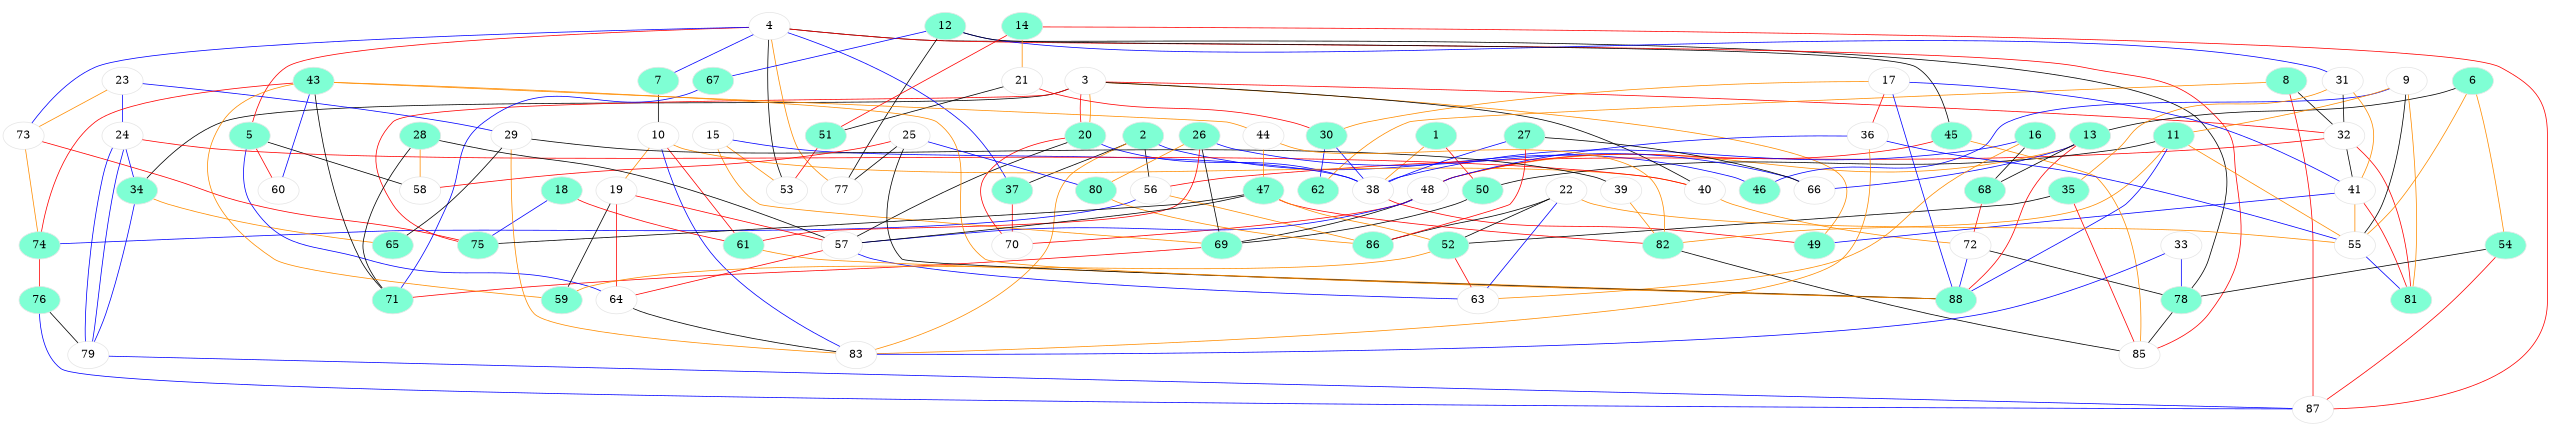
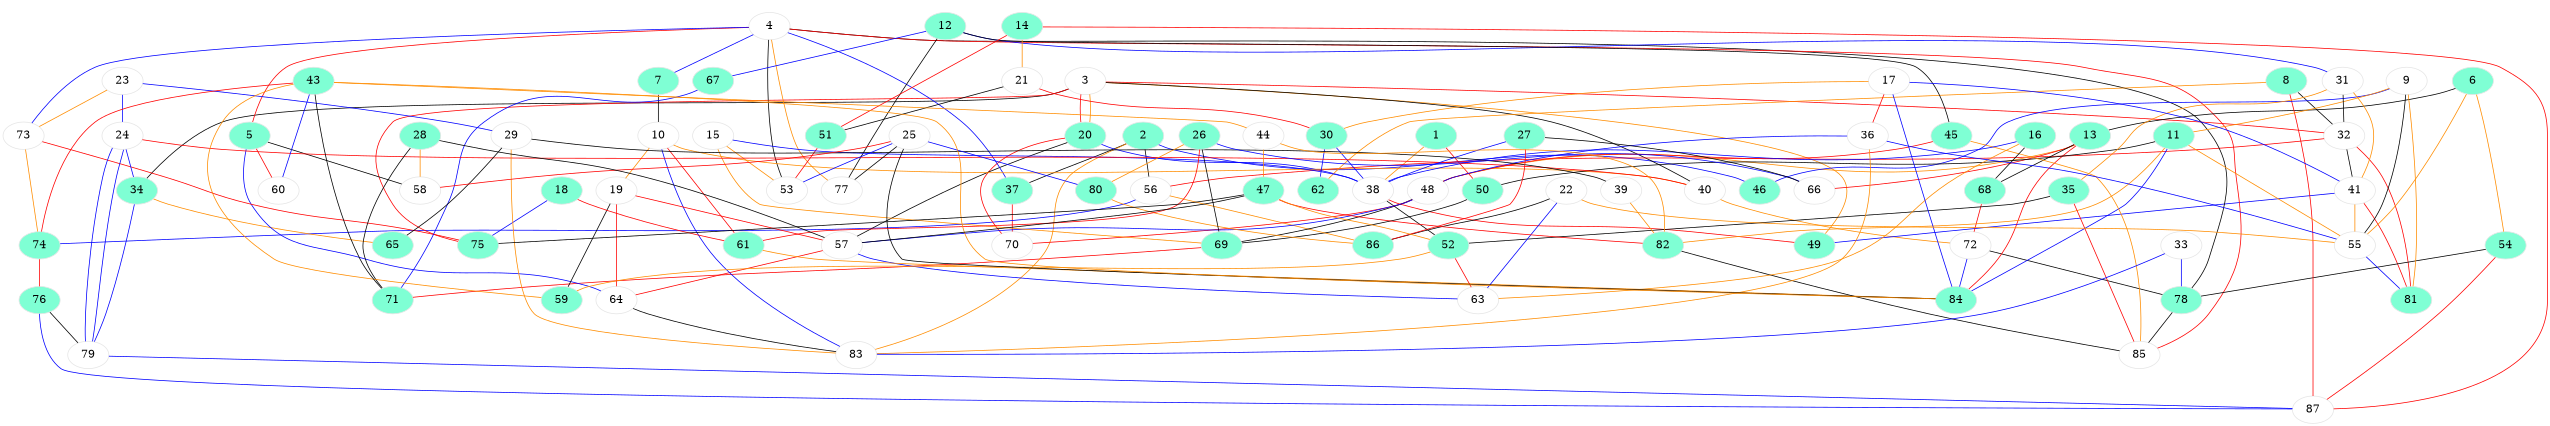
none -> (848, 162)
(1950, 175) -> (1950, 175)
(1507, 218) -> (1404, 213)
(1956, 300) -> (1956, 300)
